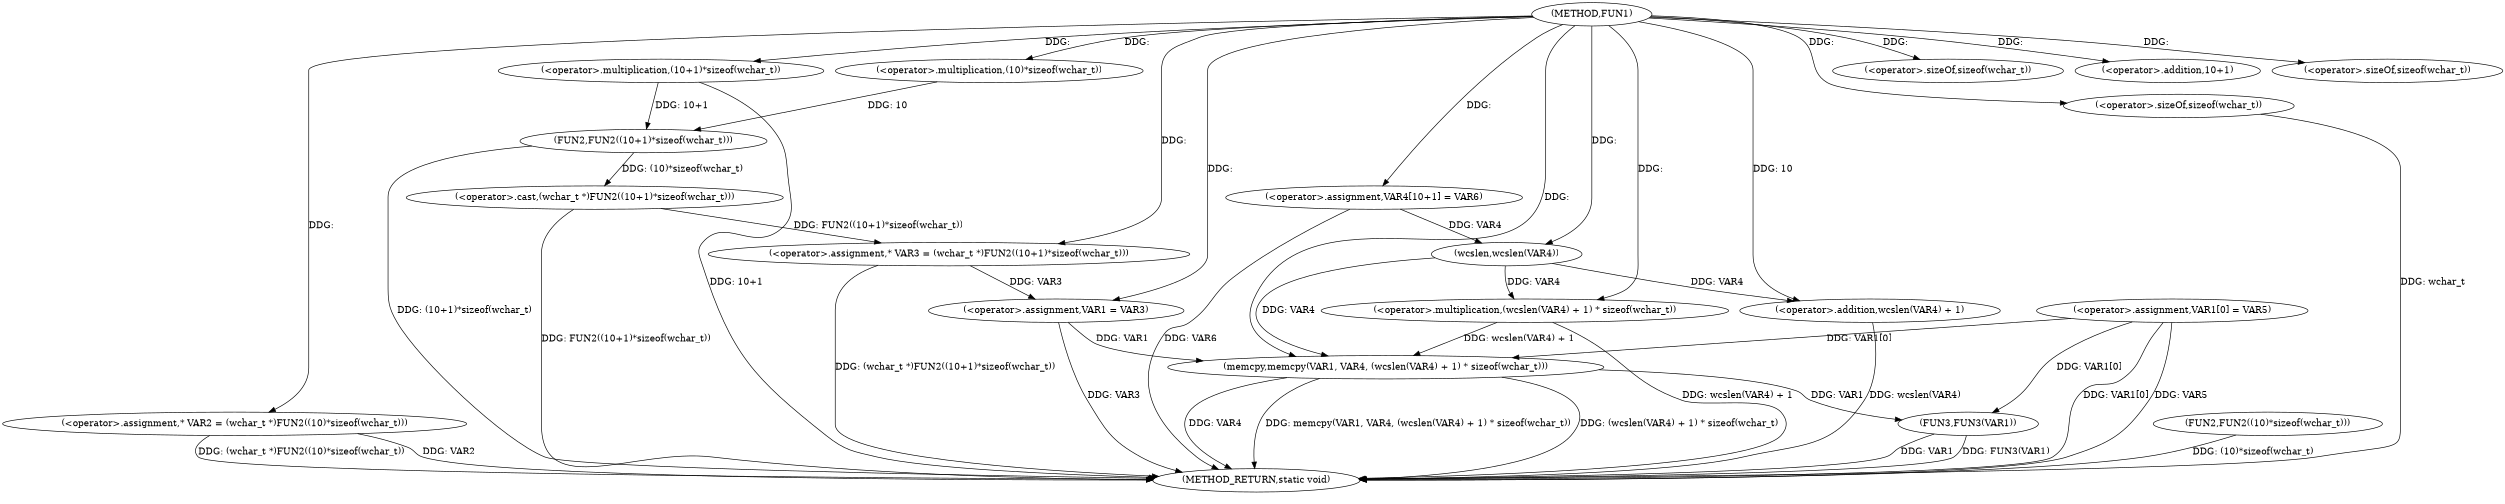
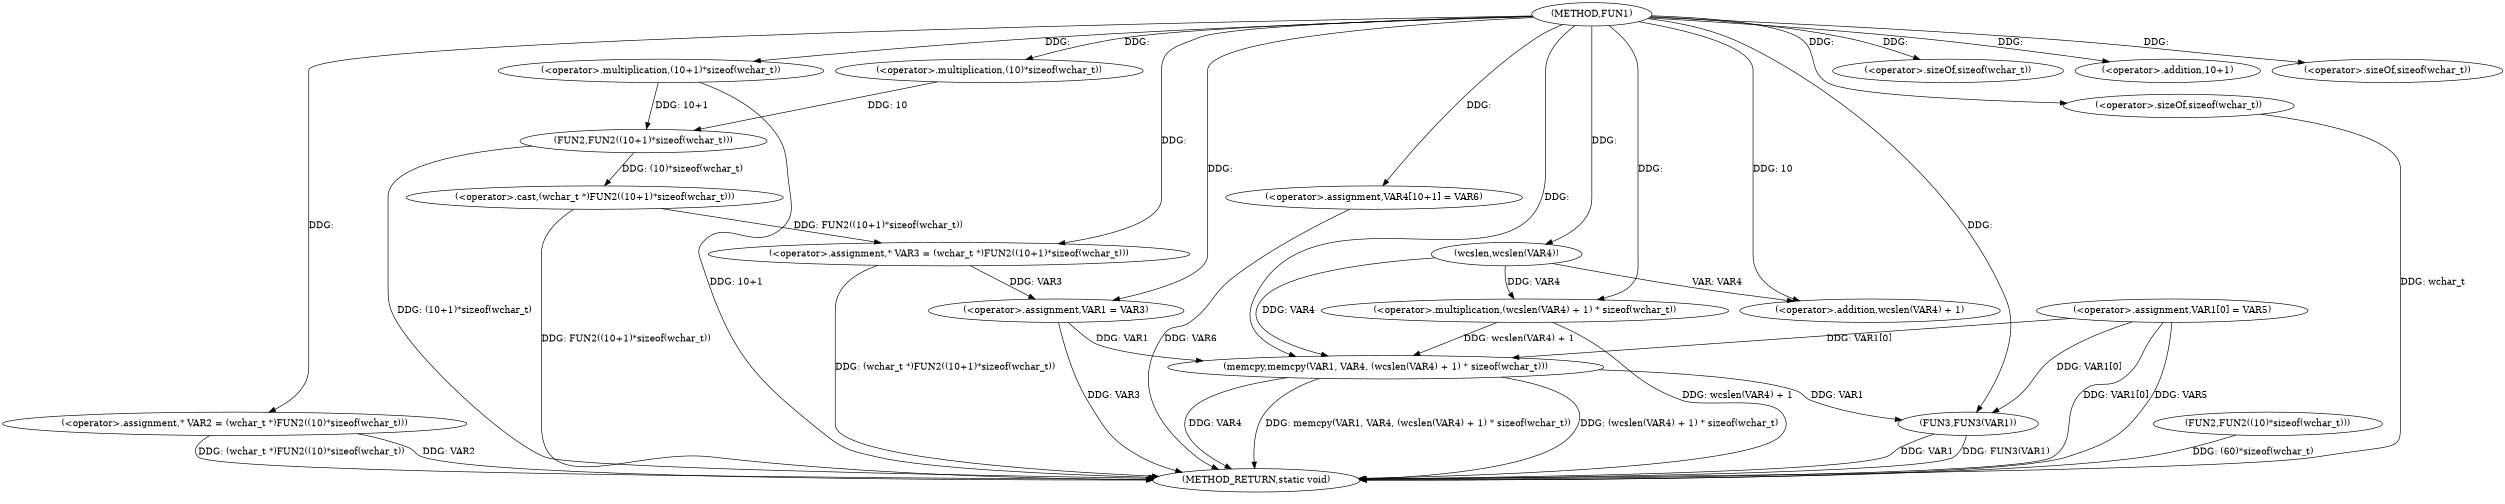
none -> (1902, 155)
(1438, 225) -> none
(1717, 282) -> (1717, 282)
(2253, 452) -> (2253, 452)
(1664, 468) -> none
